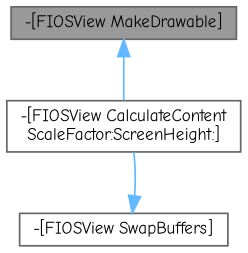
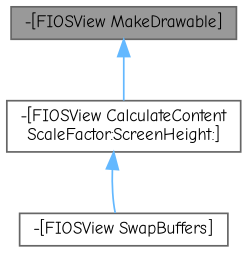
(135, 174) -> (113, 191)
